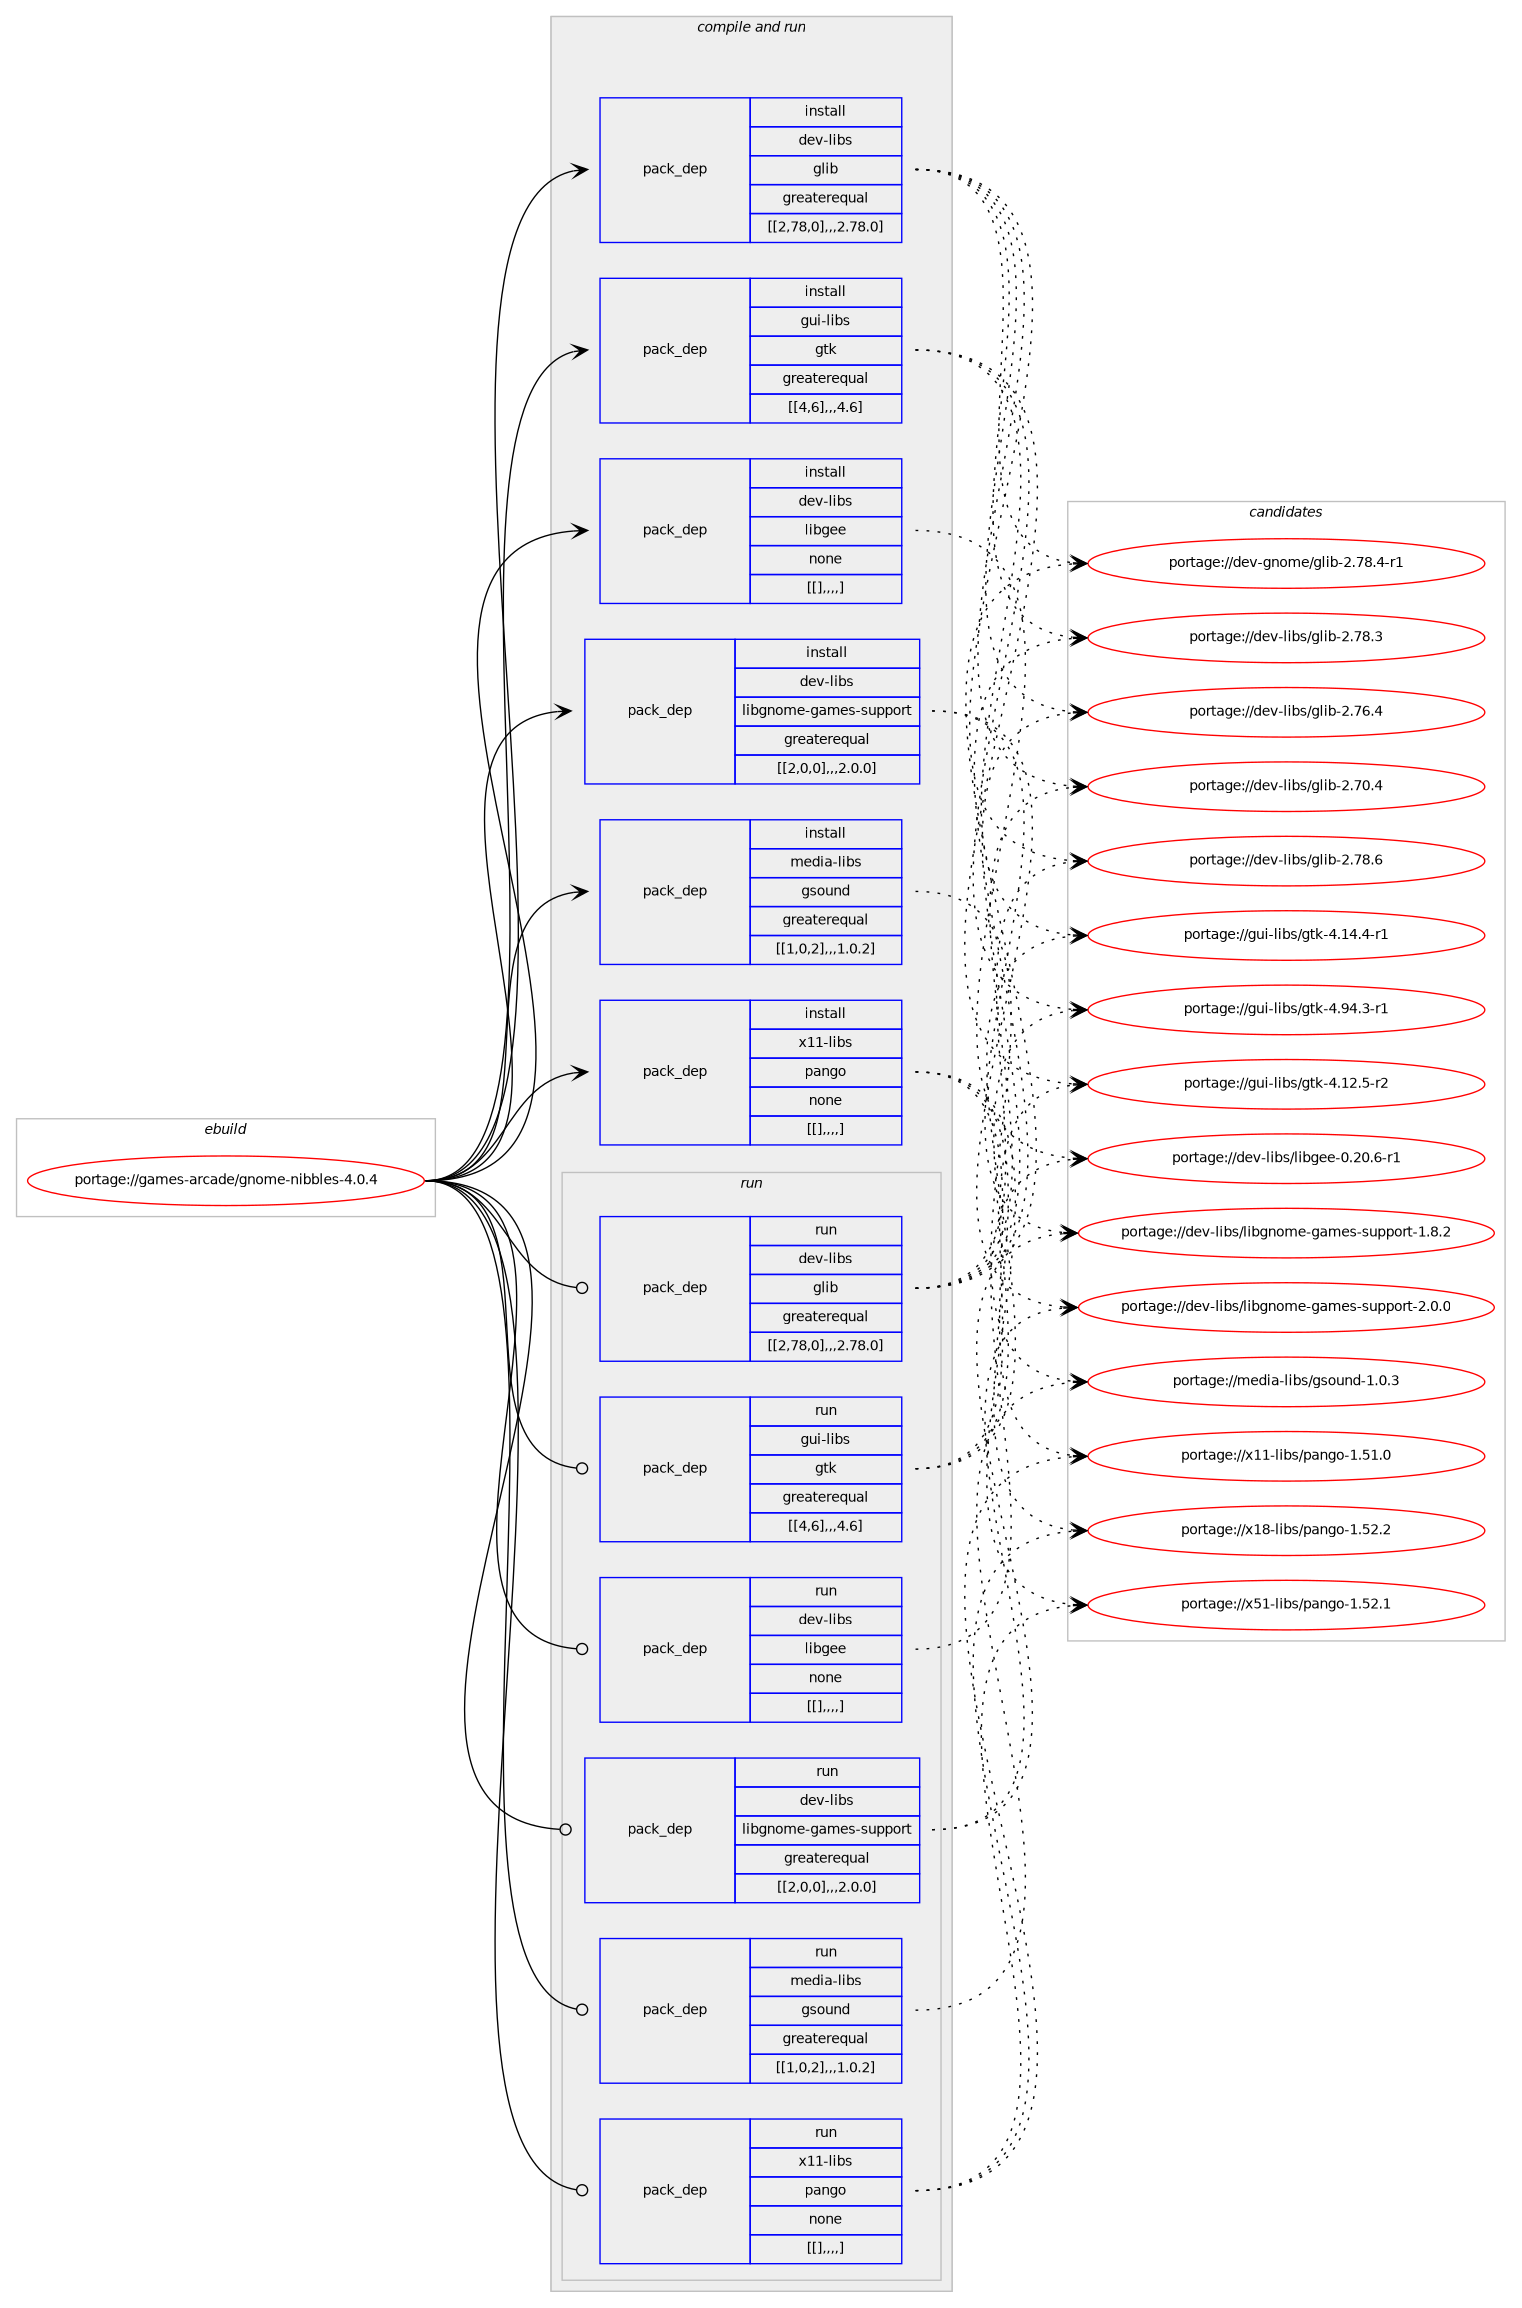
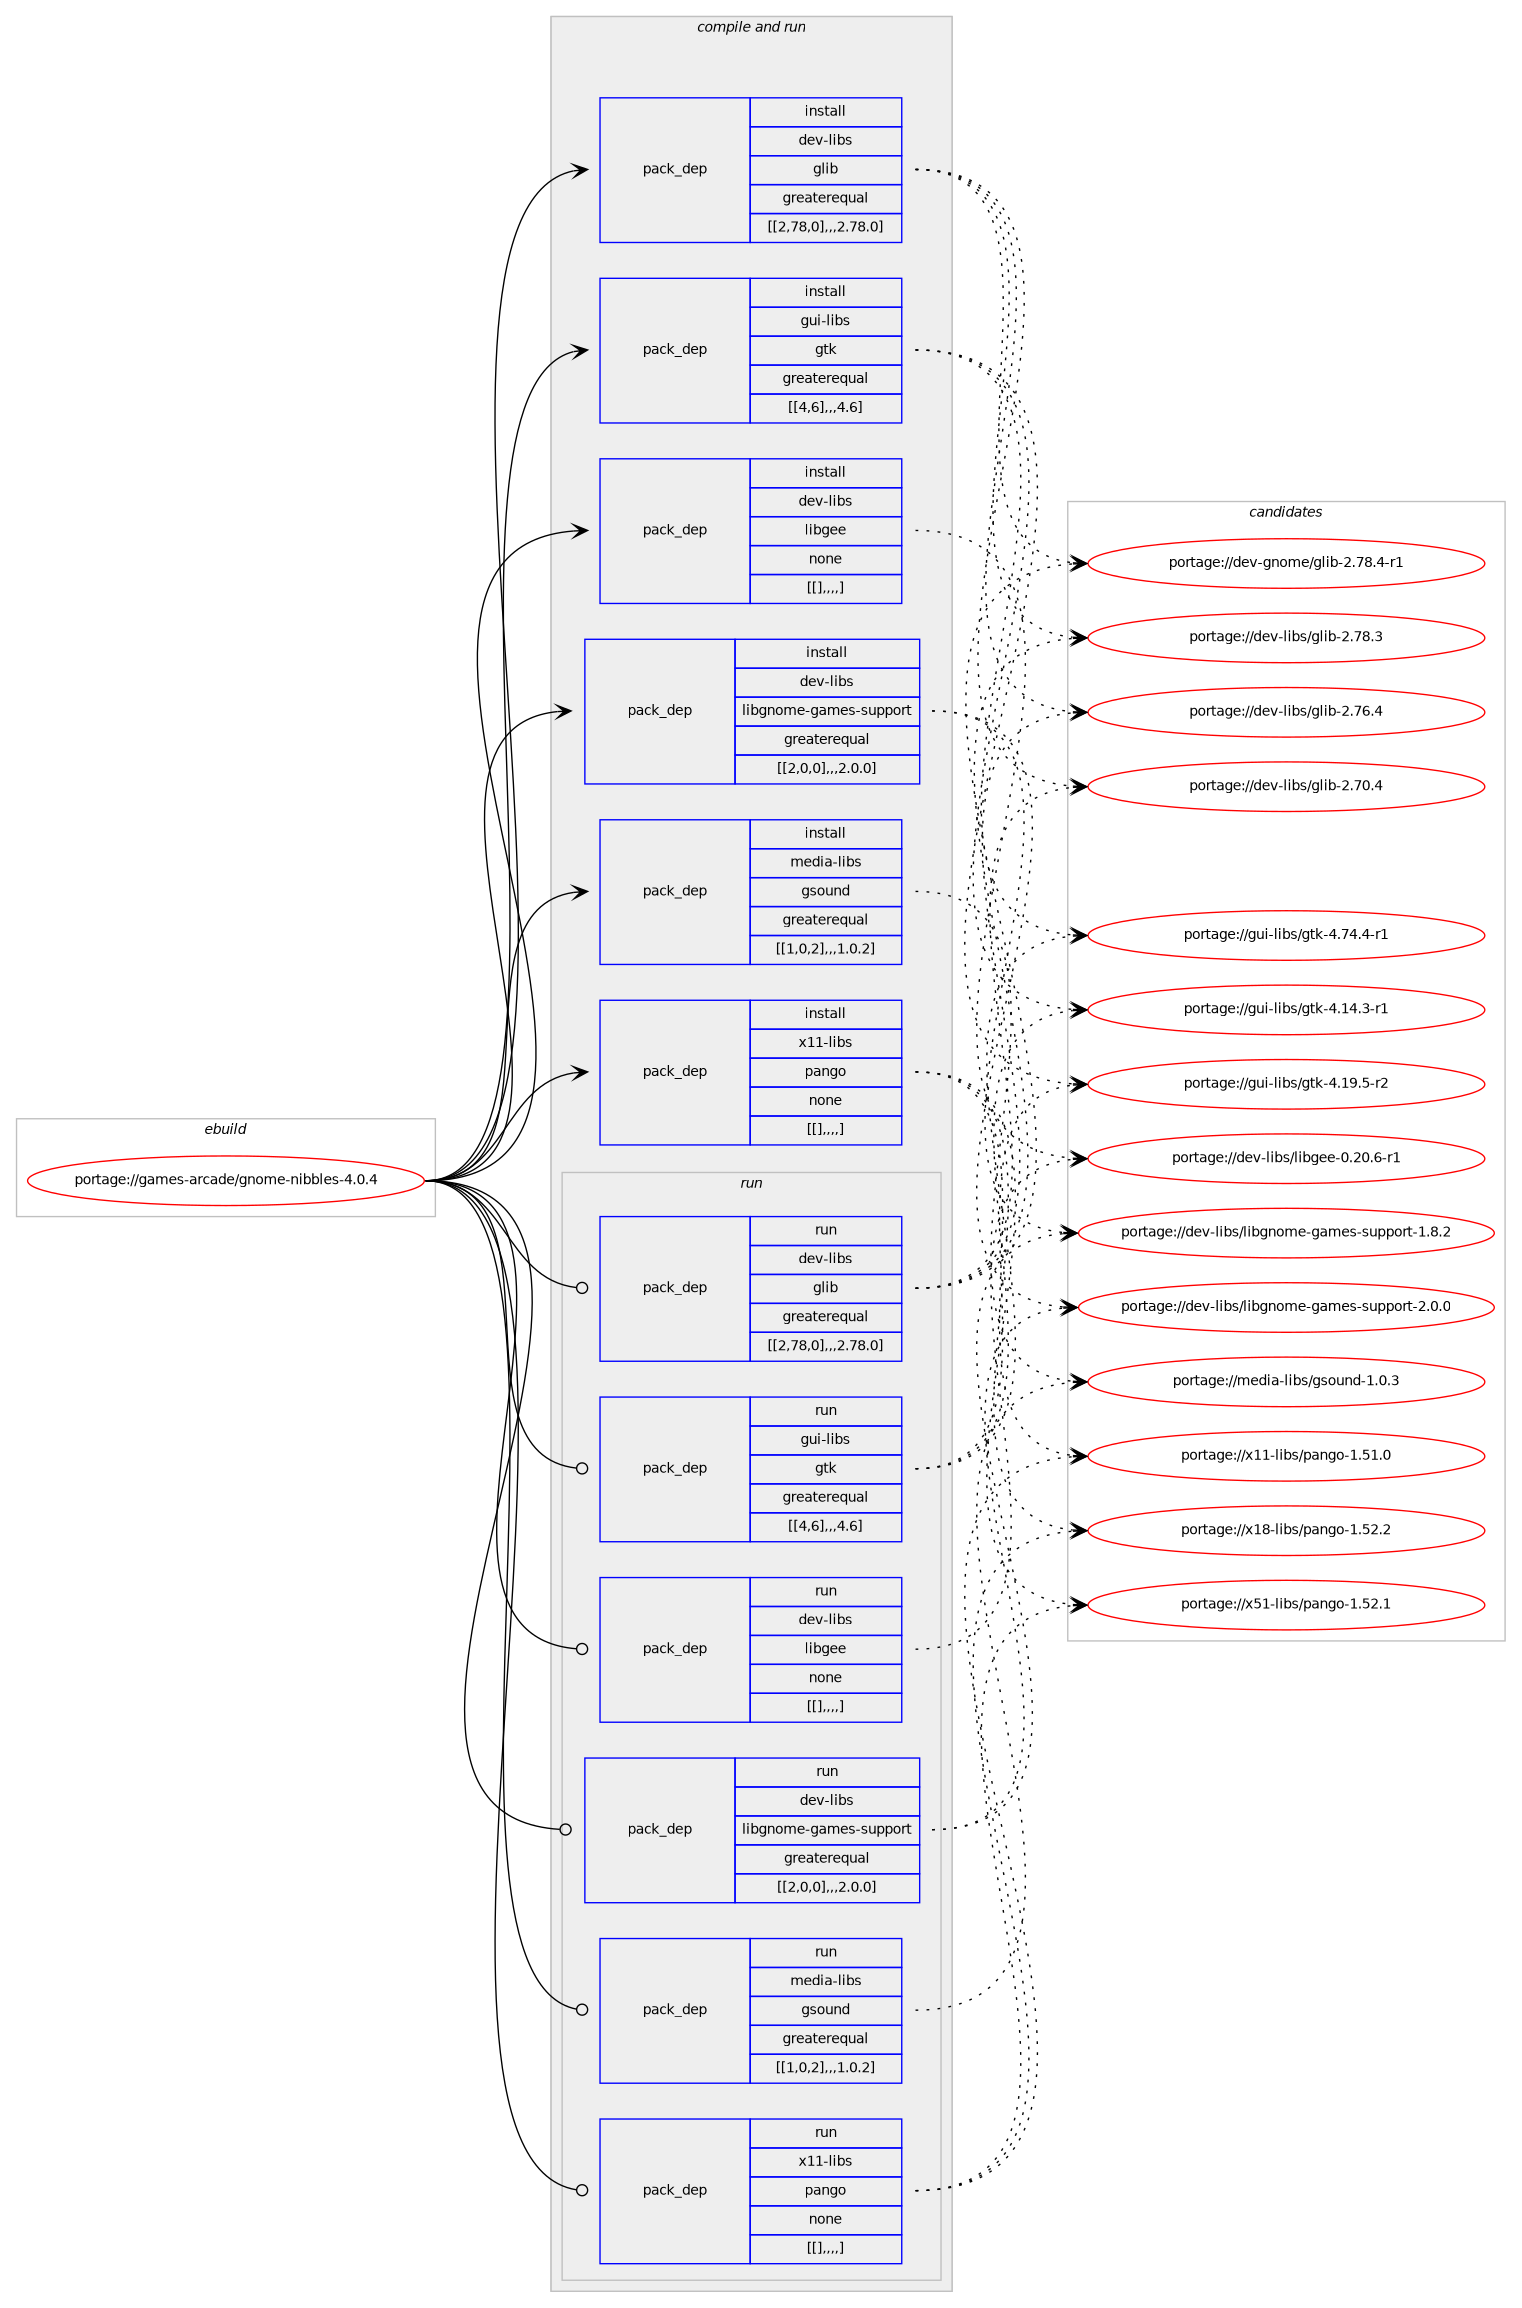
(1286, 861) -> none
(1286, 936) -> (1286, 936)
(1286, 1010) -> (1286, 1010)
(1286, 1084) -> (1286, 1084)
